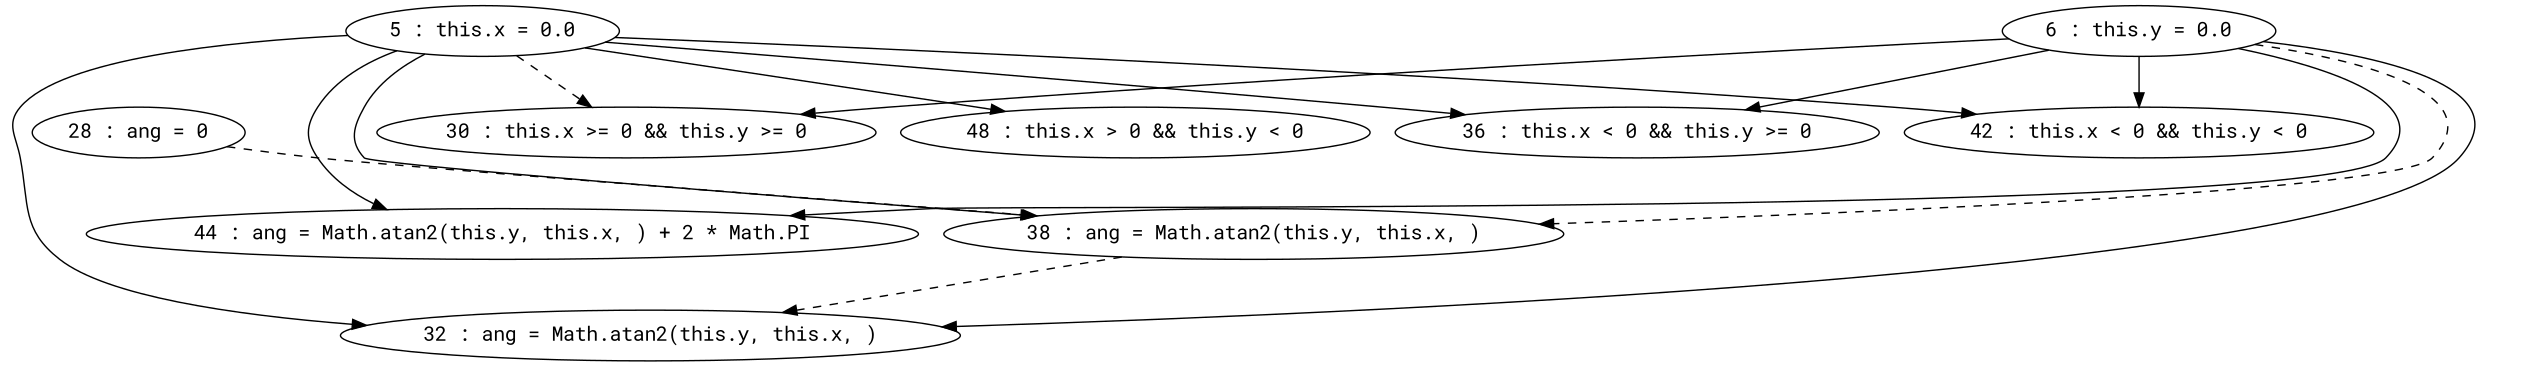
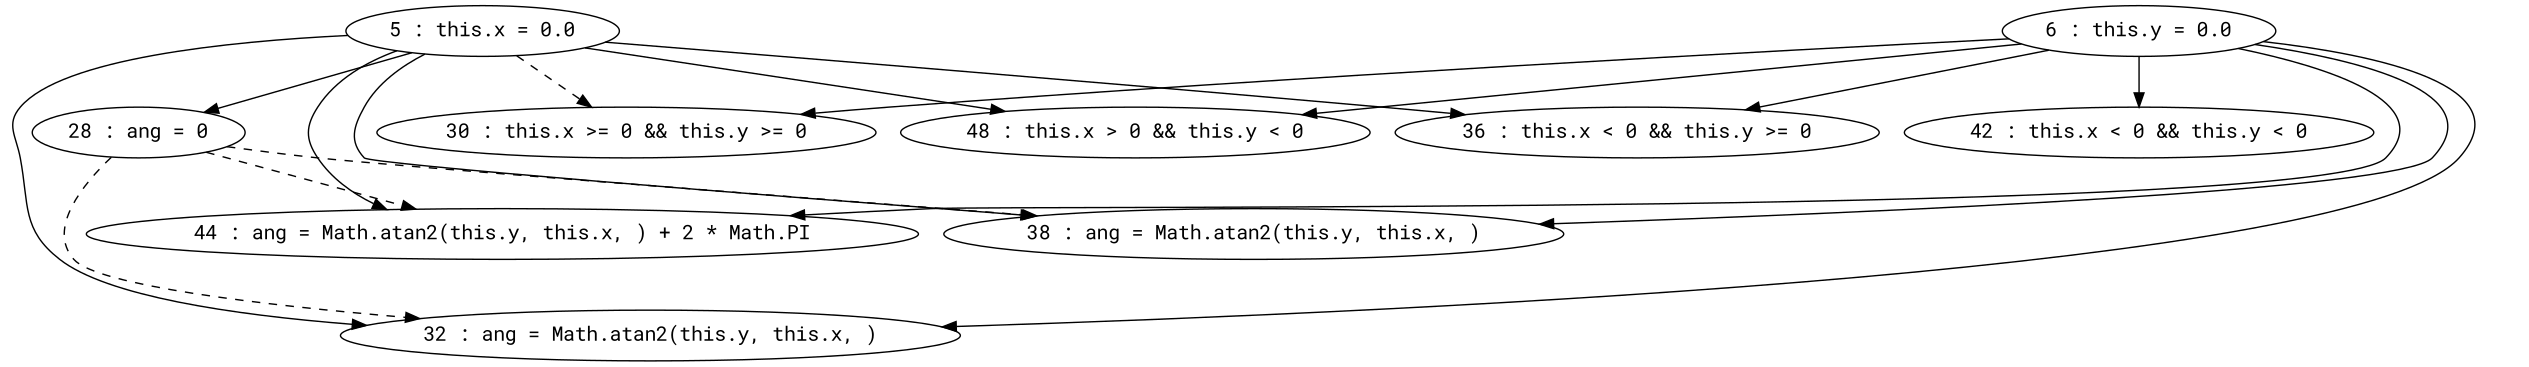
(1289, 69) -> (315, 81)
none -> (1669, 79)
none -> (304, 179)
(2009, 204) -> (2009, 204)
(959, 284) -> (178, 291)
